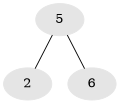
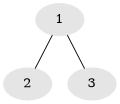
(60, 20) -> (60, 20)
(92, 84) -> (92, 84)
